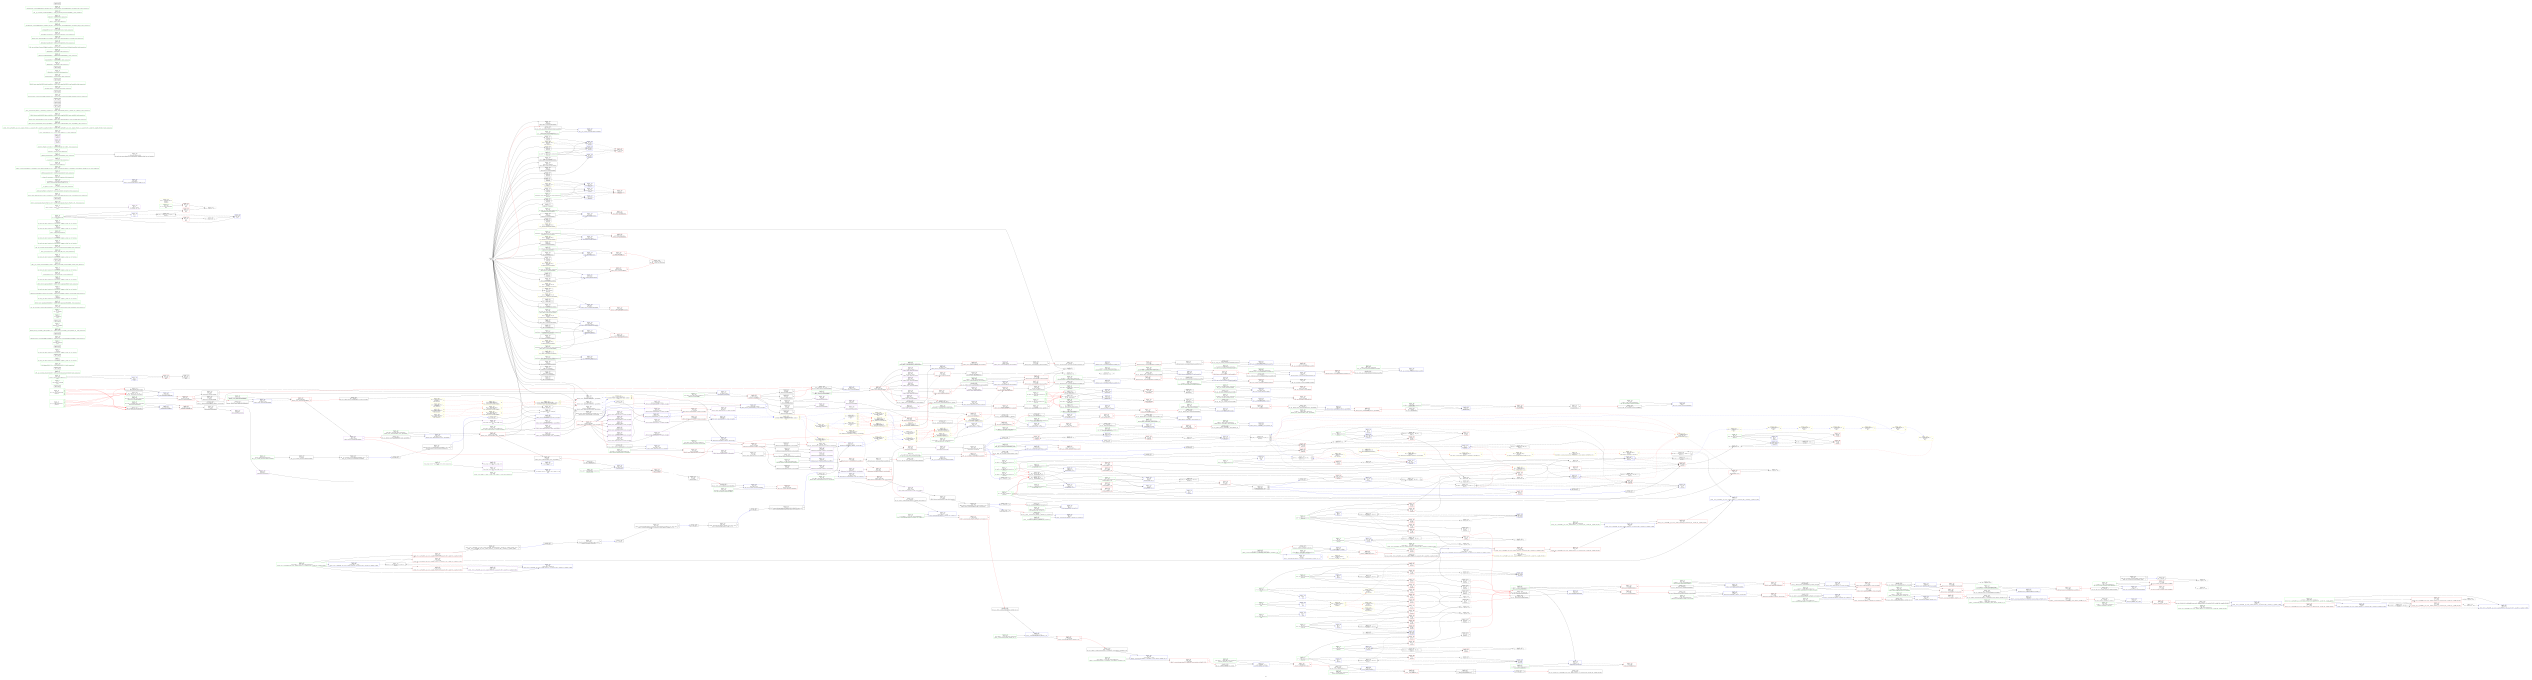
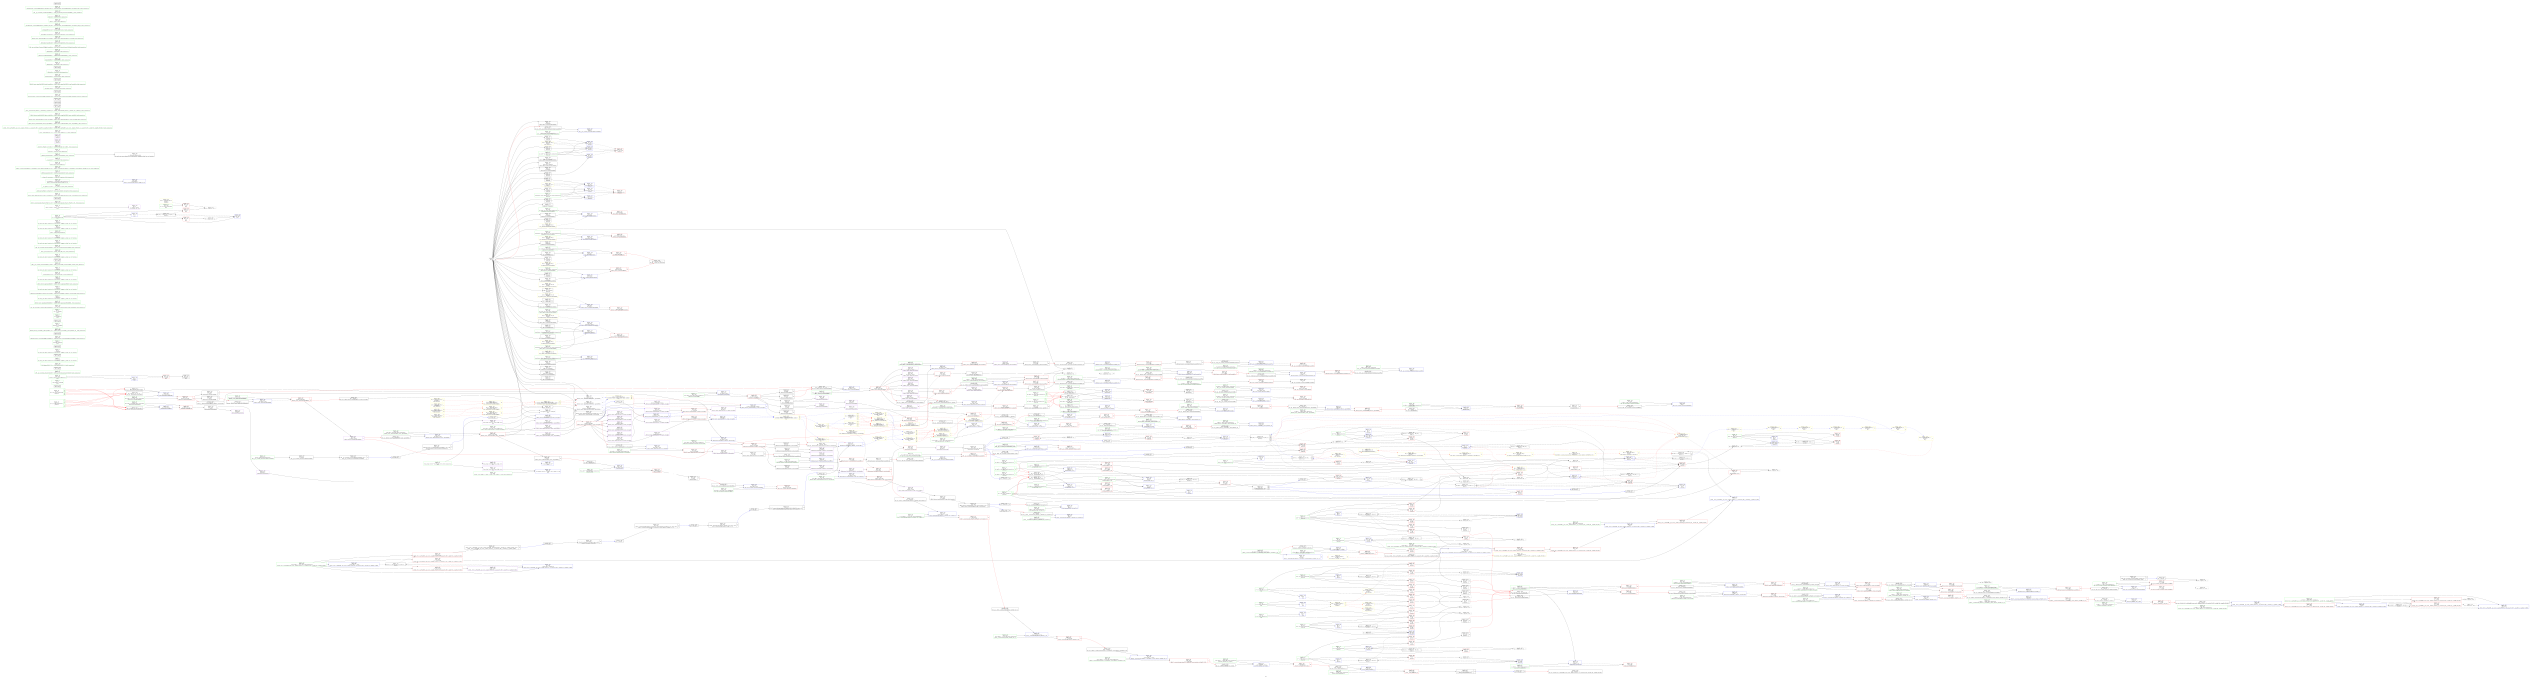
(1225, 379) -> none
